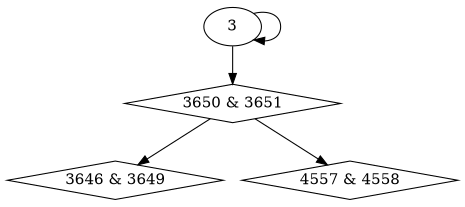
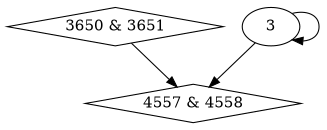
(233, 60) -> (236, 61)
(115, 180) -> none
